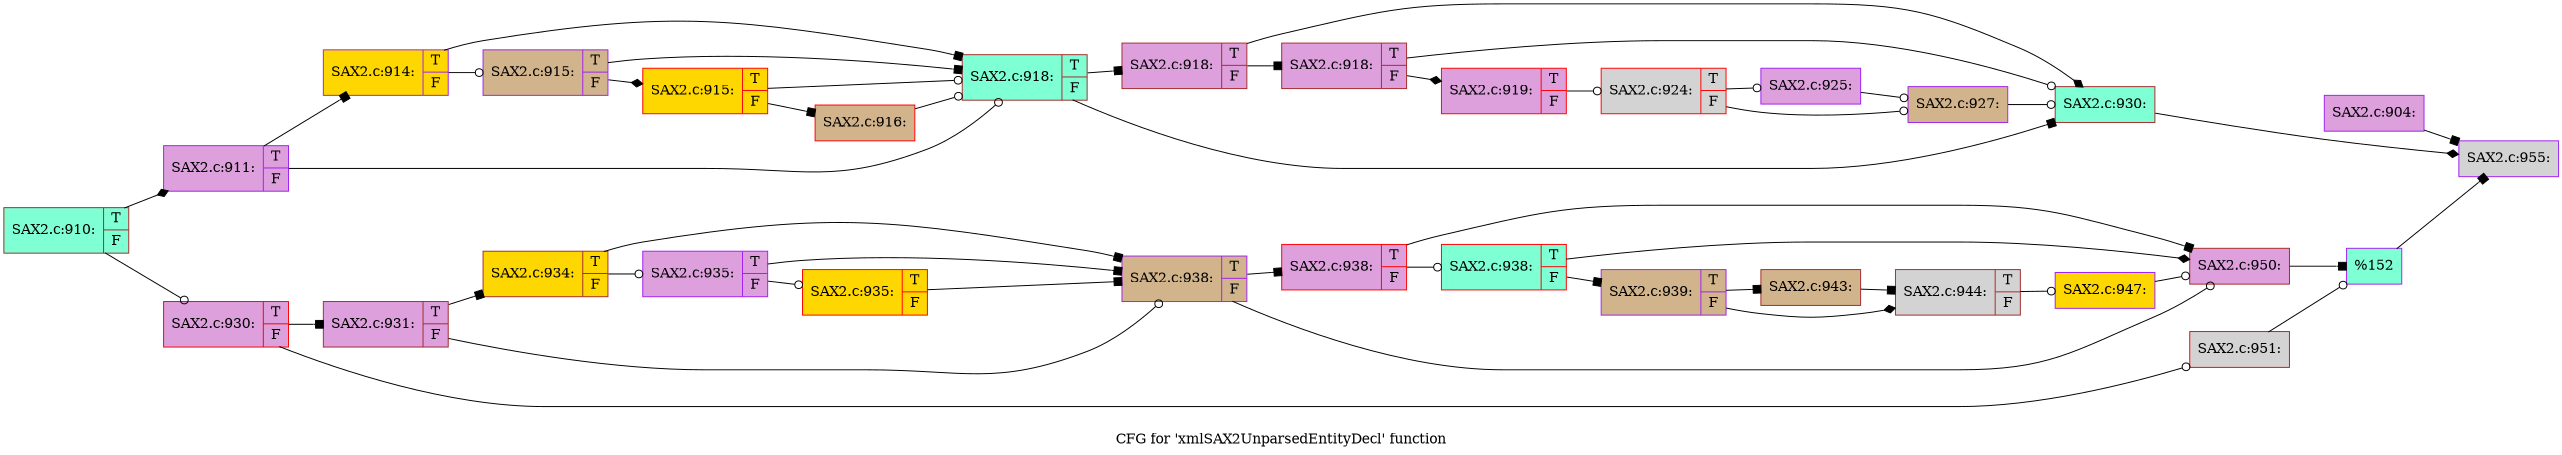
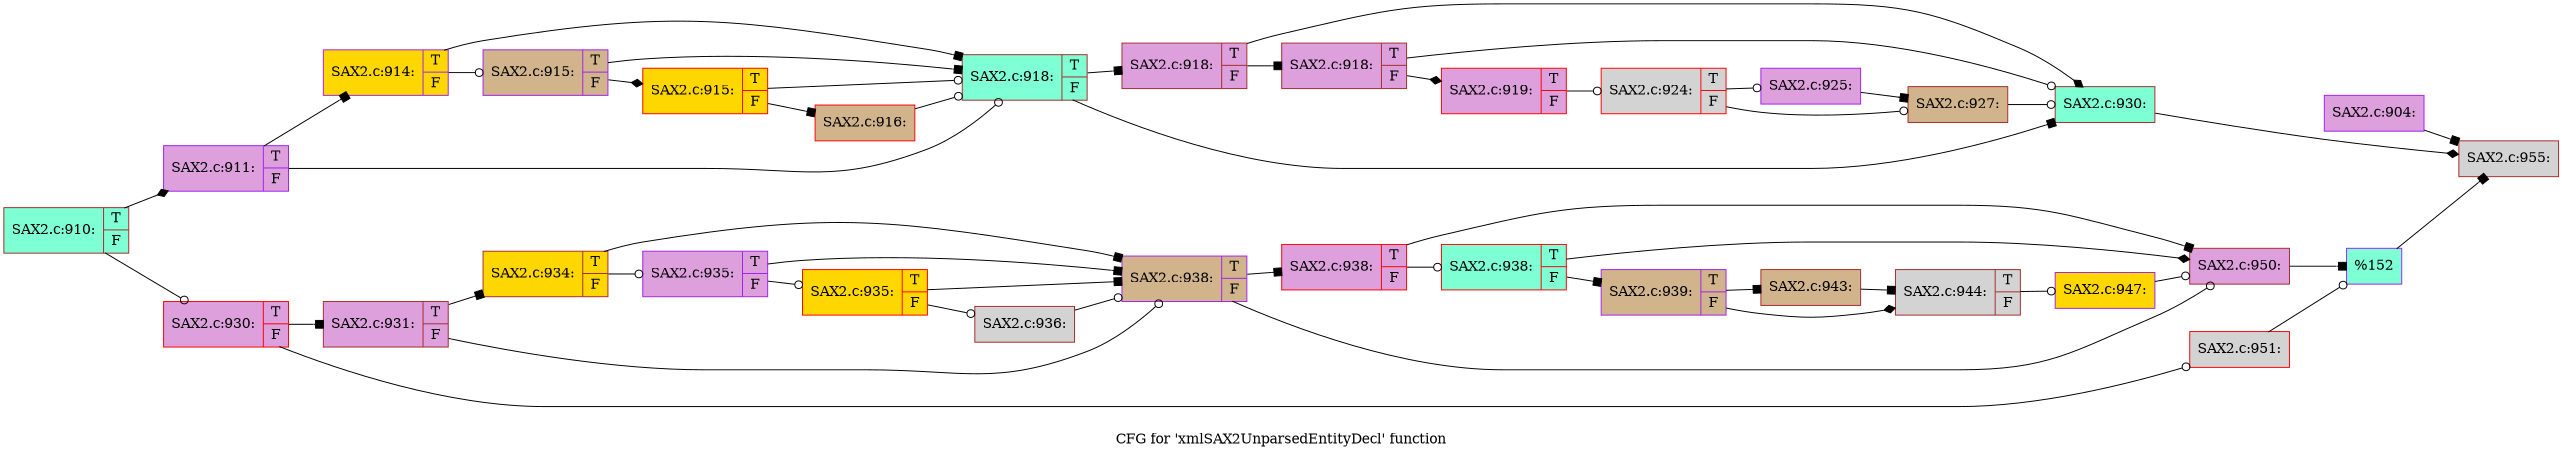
(1880, 95) -> (1880, 95)
(1958, 105) -> (1958, 105)
(2509, 159) -> (2509, 159)
none -> (1025, 324)
